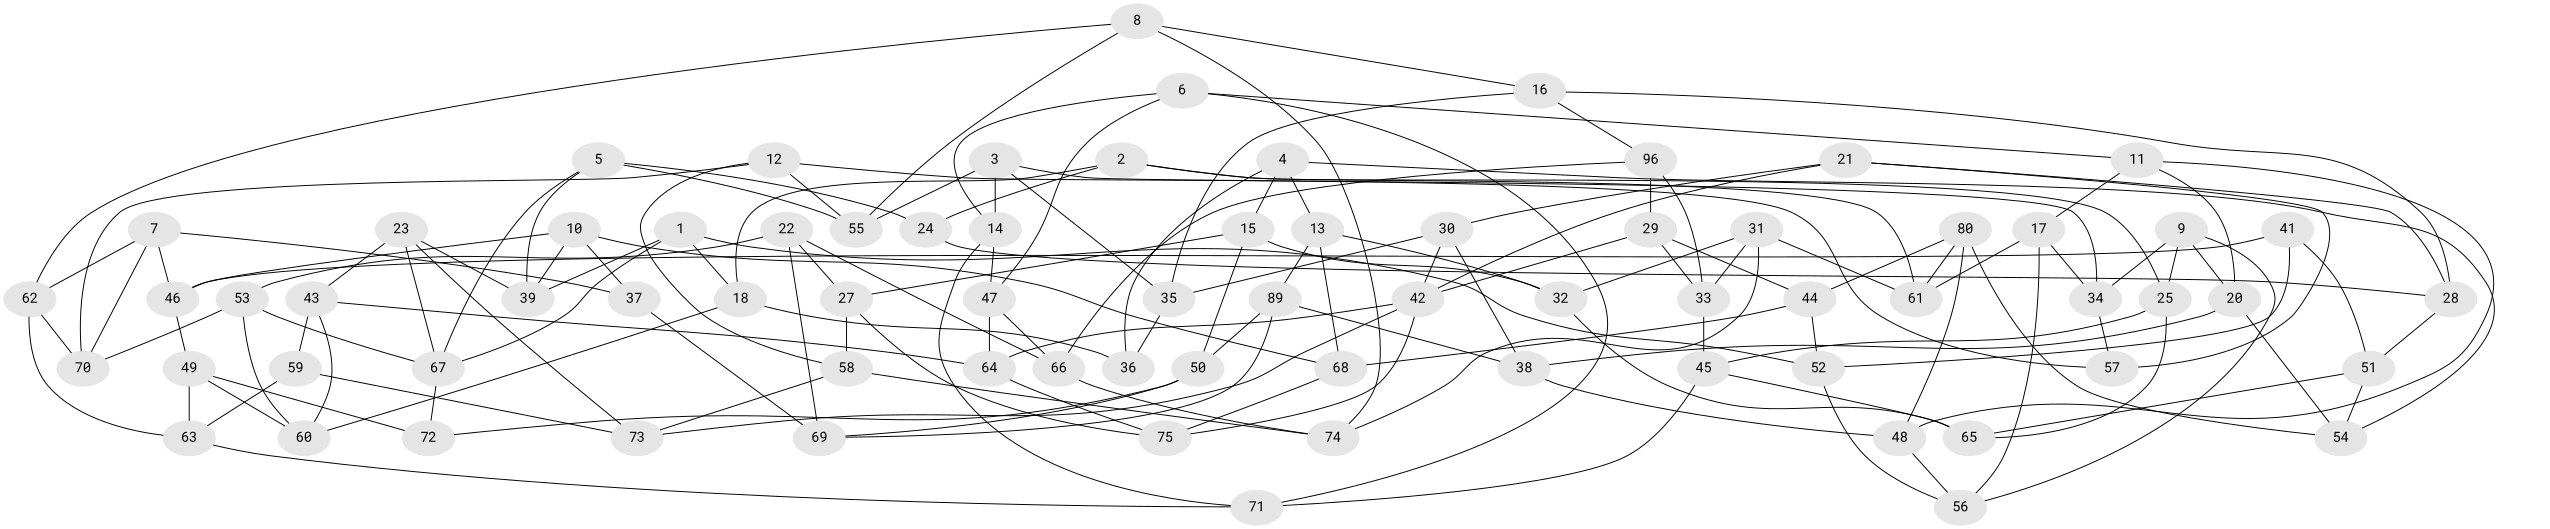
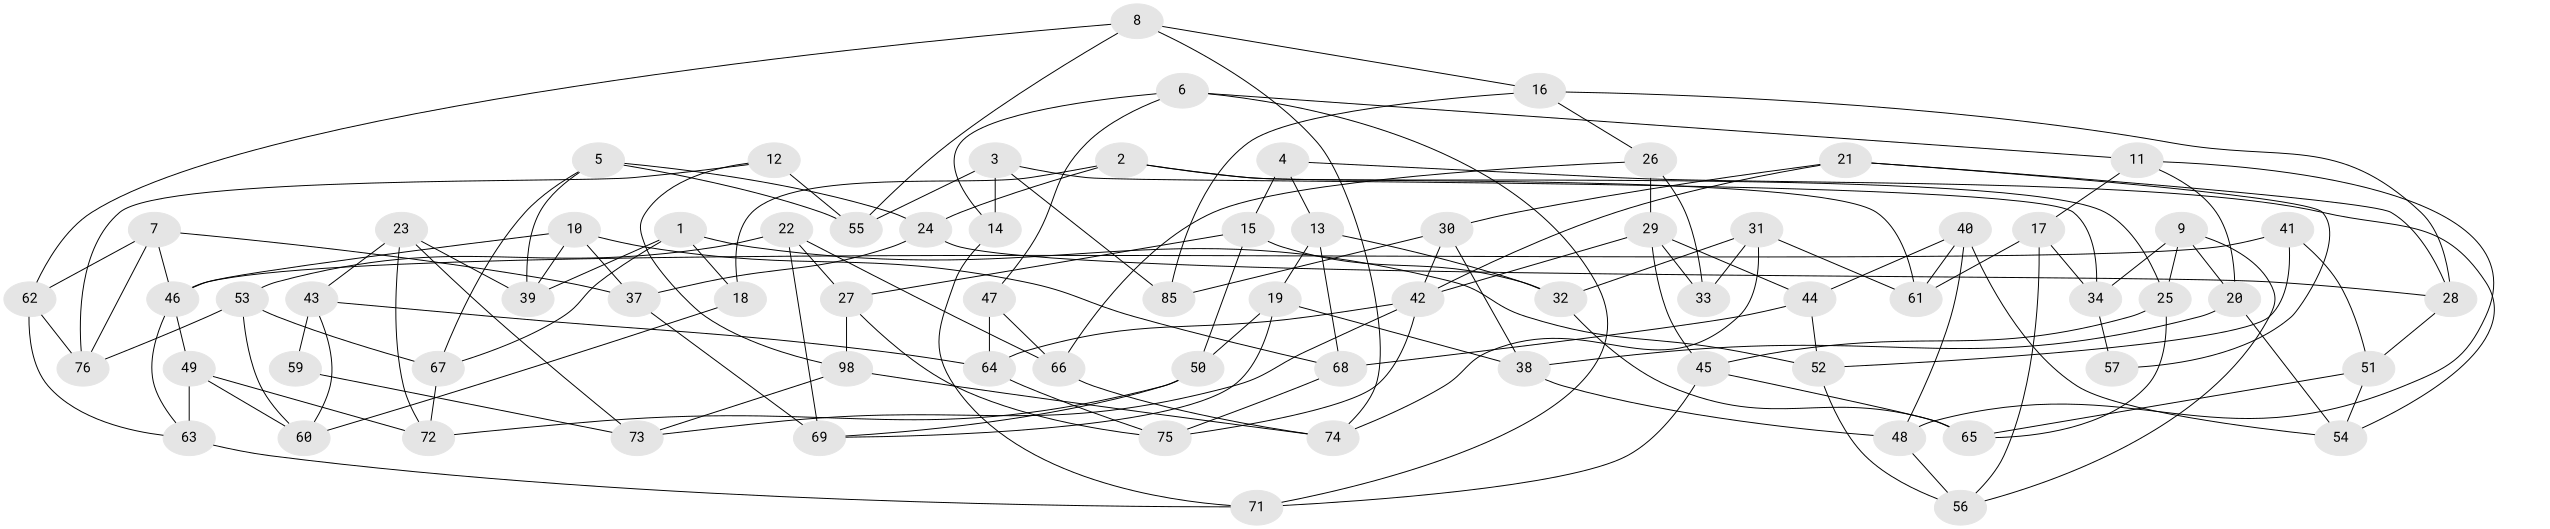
(1651, 160) -> (1651, 160)
(1708, 197) -> none
(1965, 230) -> (1965, 230)
(992, 265) -> none
none -> (783, 270)
(420, 299) -> (397, 336)
(1169, 299) -> (1169, 299)
(1275, 299) -> (1275, 299)
(1704, 333) -> (1664, 303)
(83, 369) -> (83, 369)
(847, 369) -> (847, 369)
(1128, 369) -> none
(239, 406) -> (152, 372)
